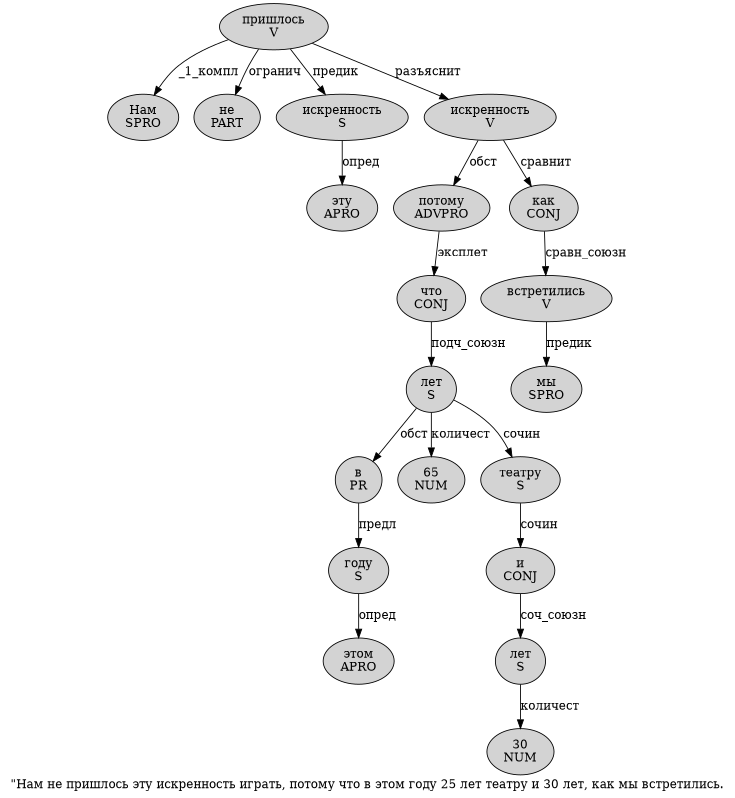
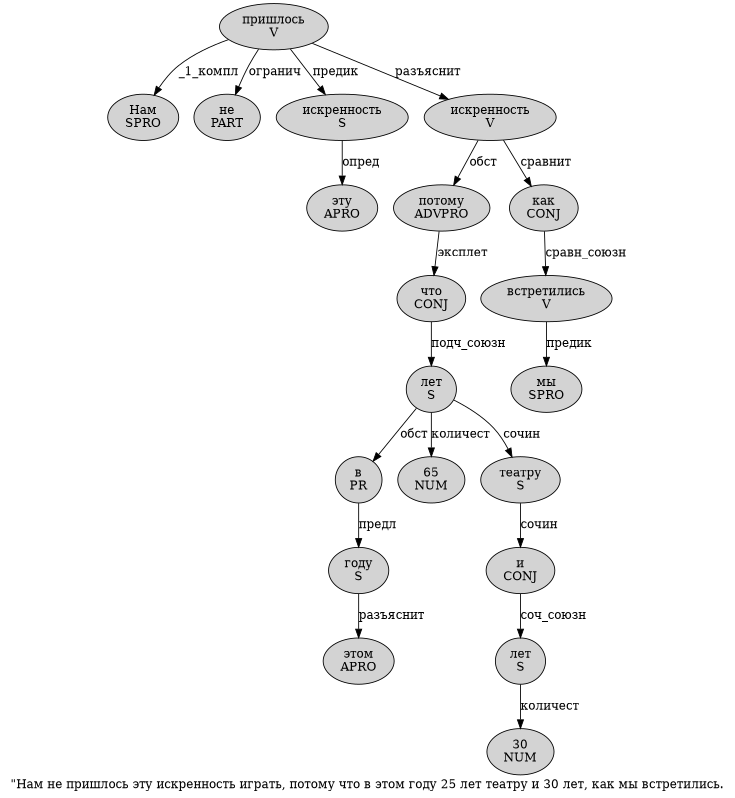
(377, 616) -> (392, 616)
